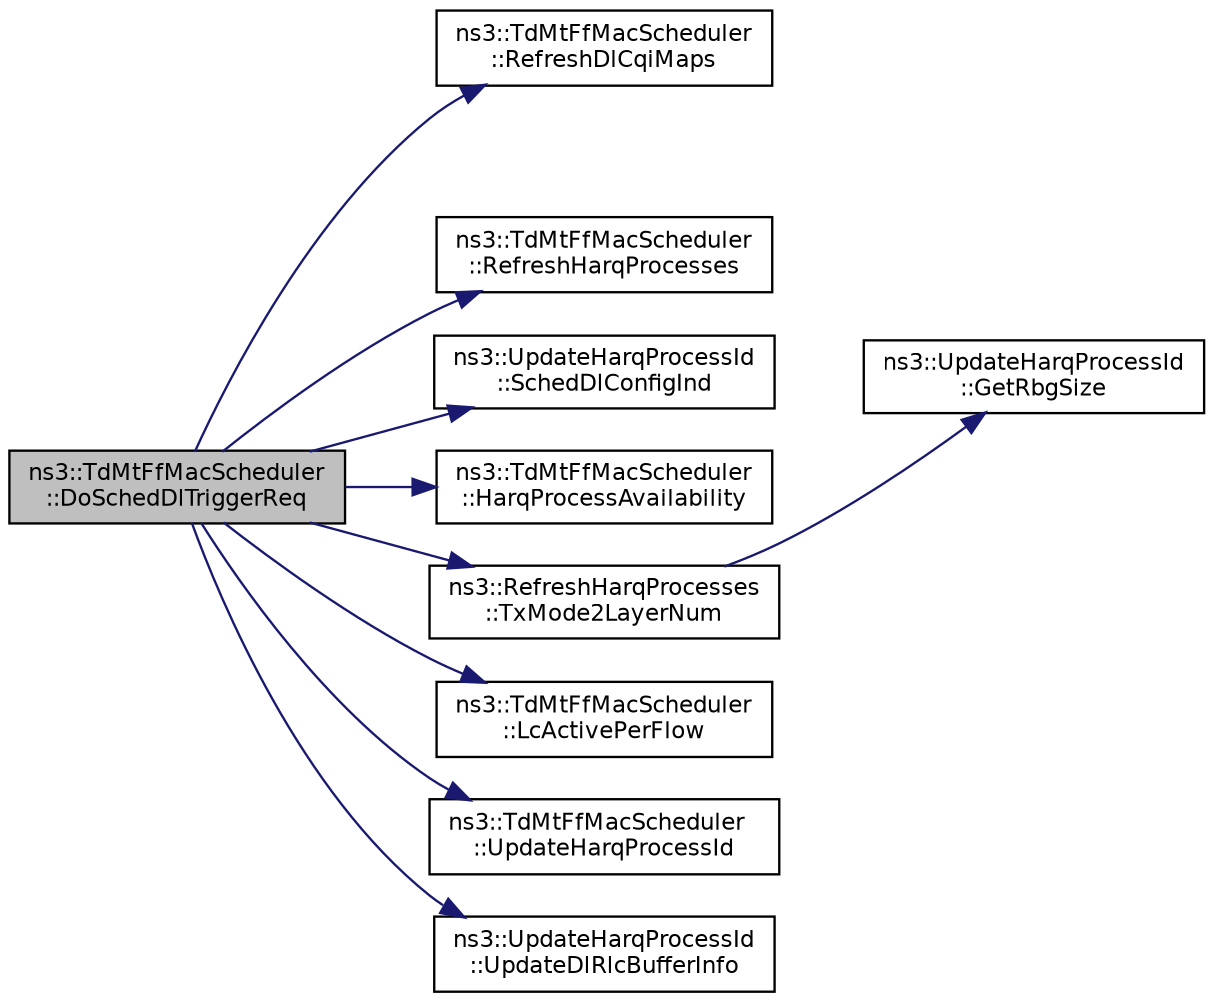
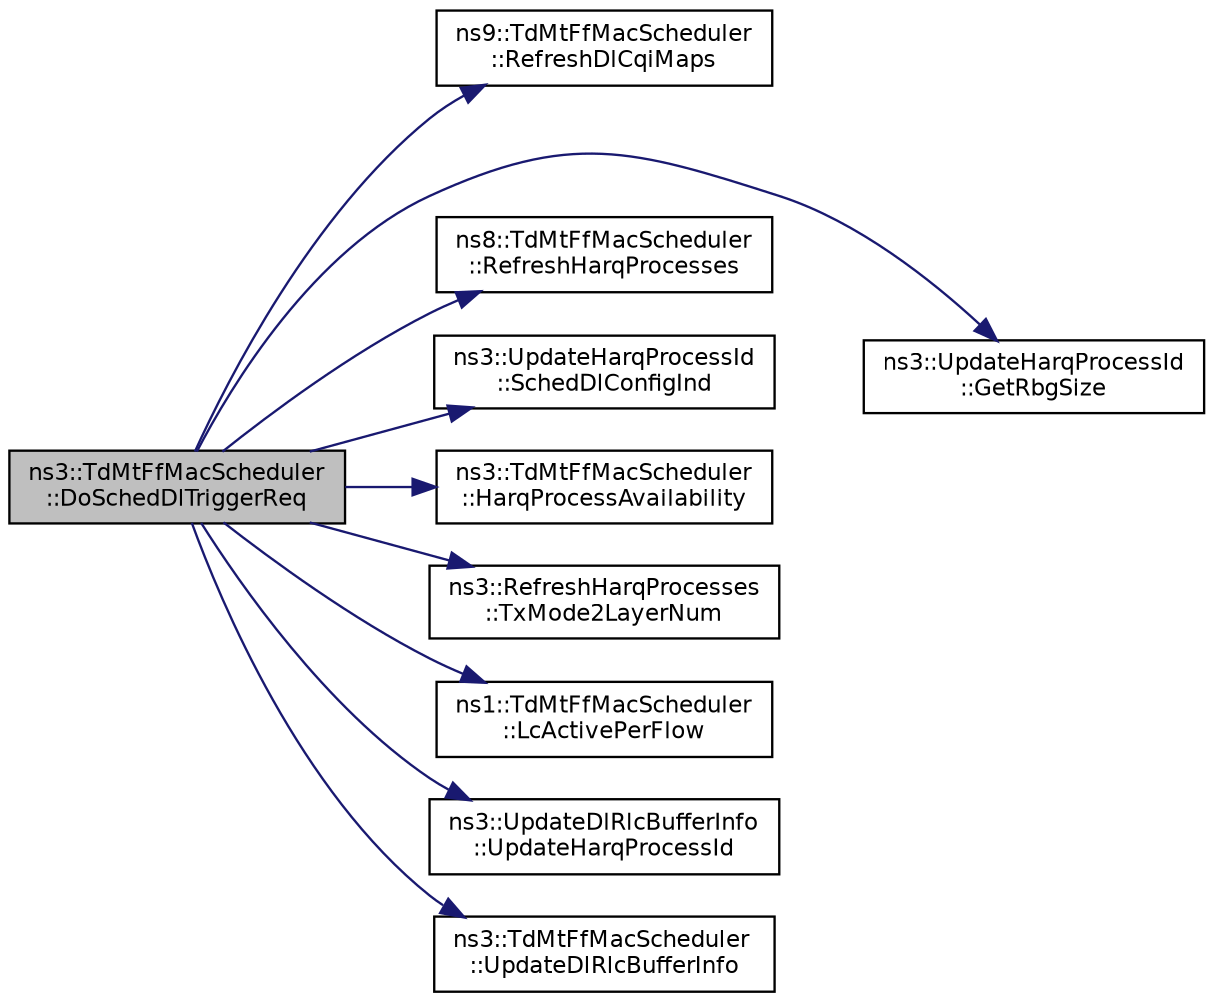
(604, 48) -> (604, 48)
(604, 255) -> (604, 255)
(850, 505) -> (548, 158)
(604, 719) -> (604, 719)
(604, 837) -> (604, 837)
(604, 954) -> (604, 954)
